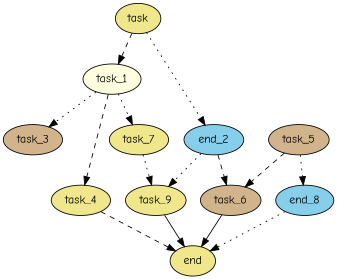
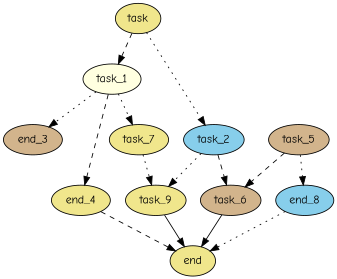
(33, 140) -> (33, 140)
(214, 140) -> (214, 140)
(81, 200) -> (81, 200)
